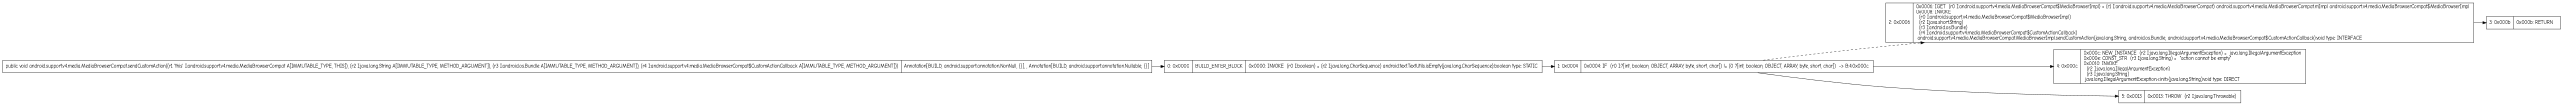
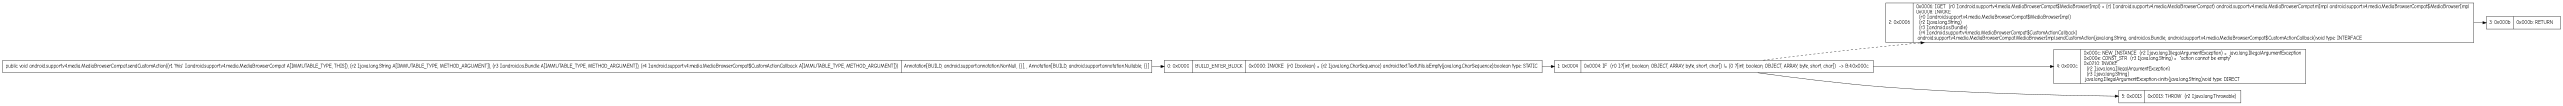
(1940, 23) -> (1939, 23)
(2102, 64) -> (2102, 64)
